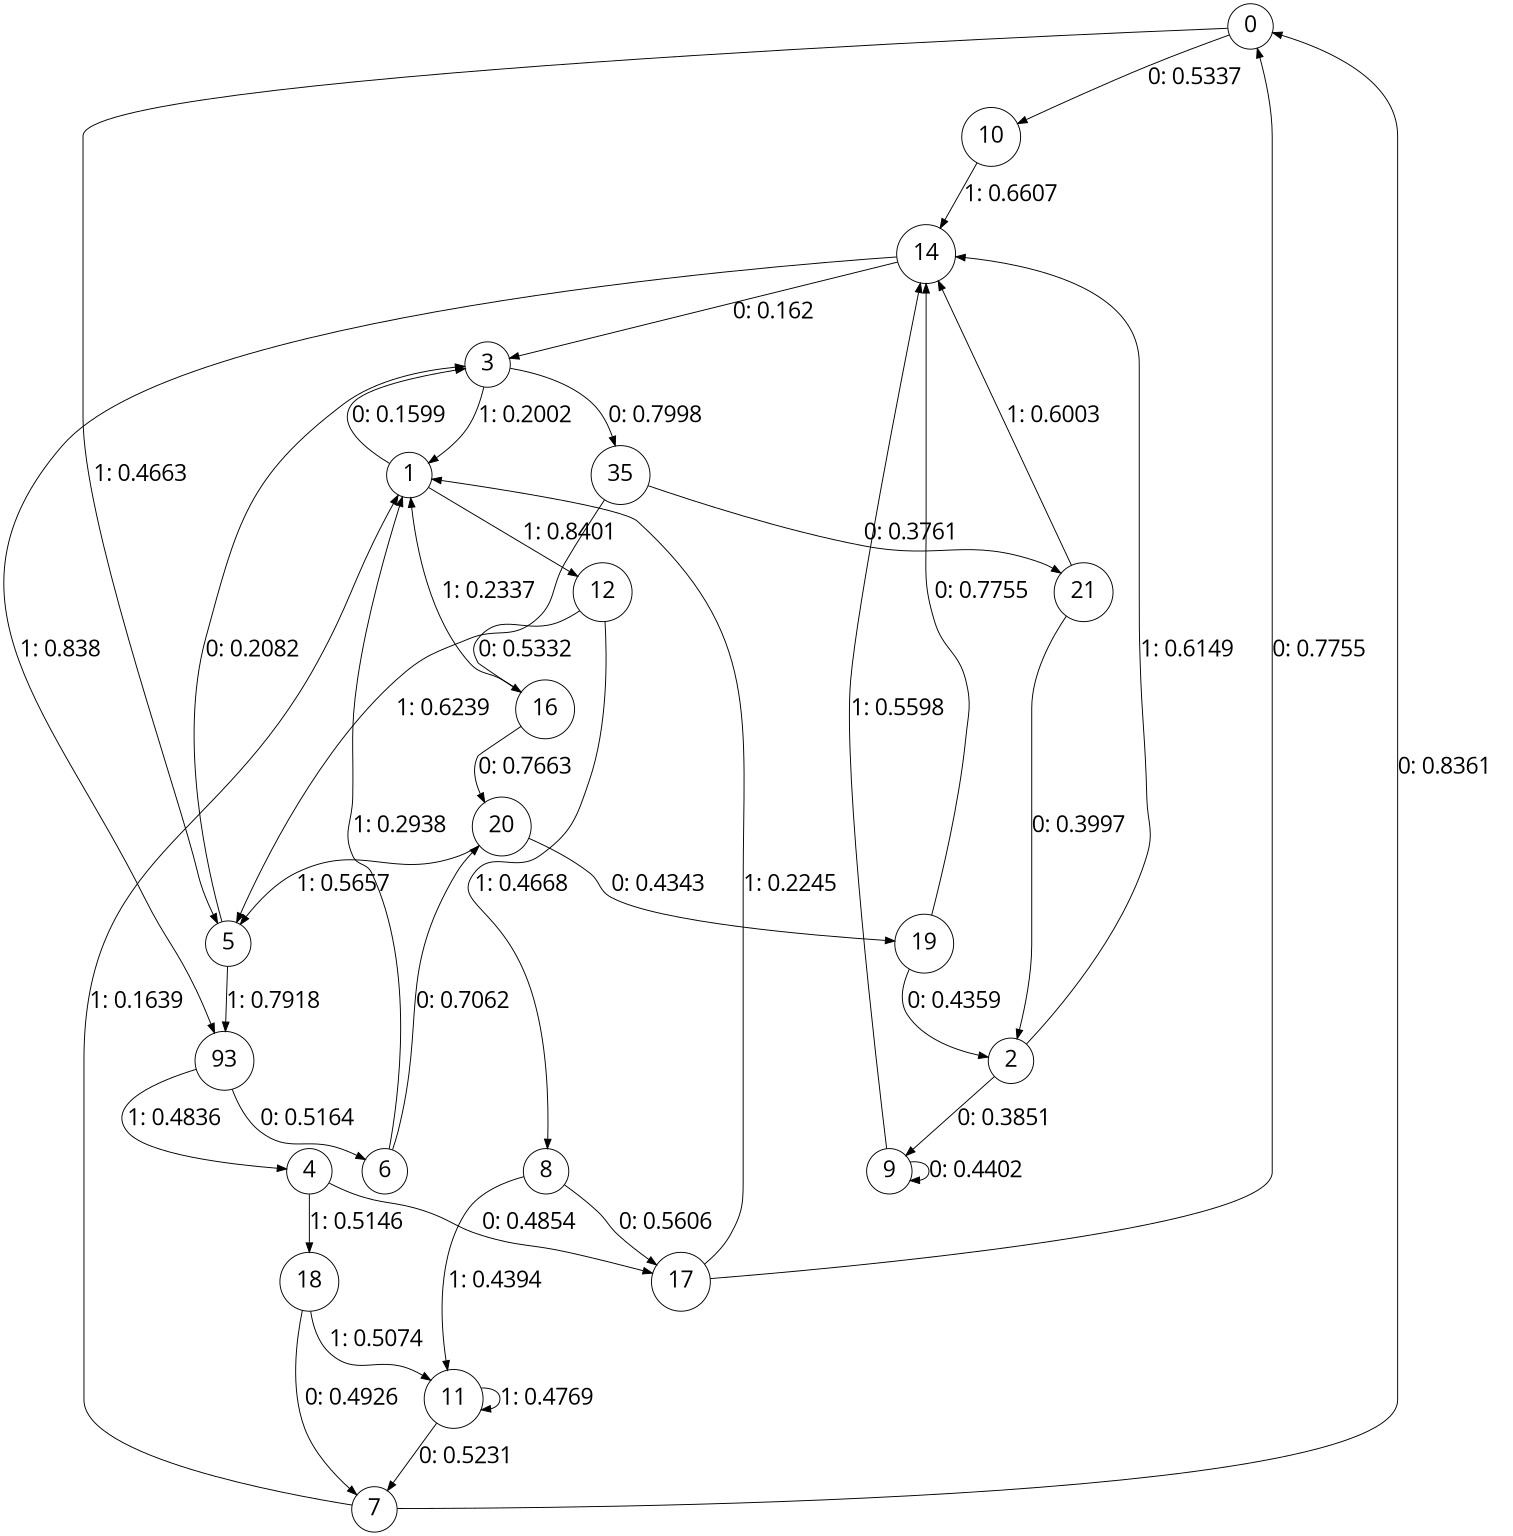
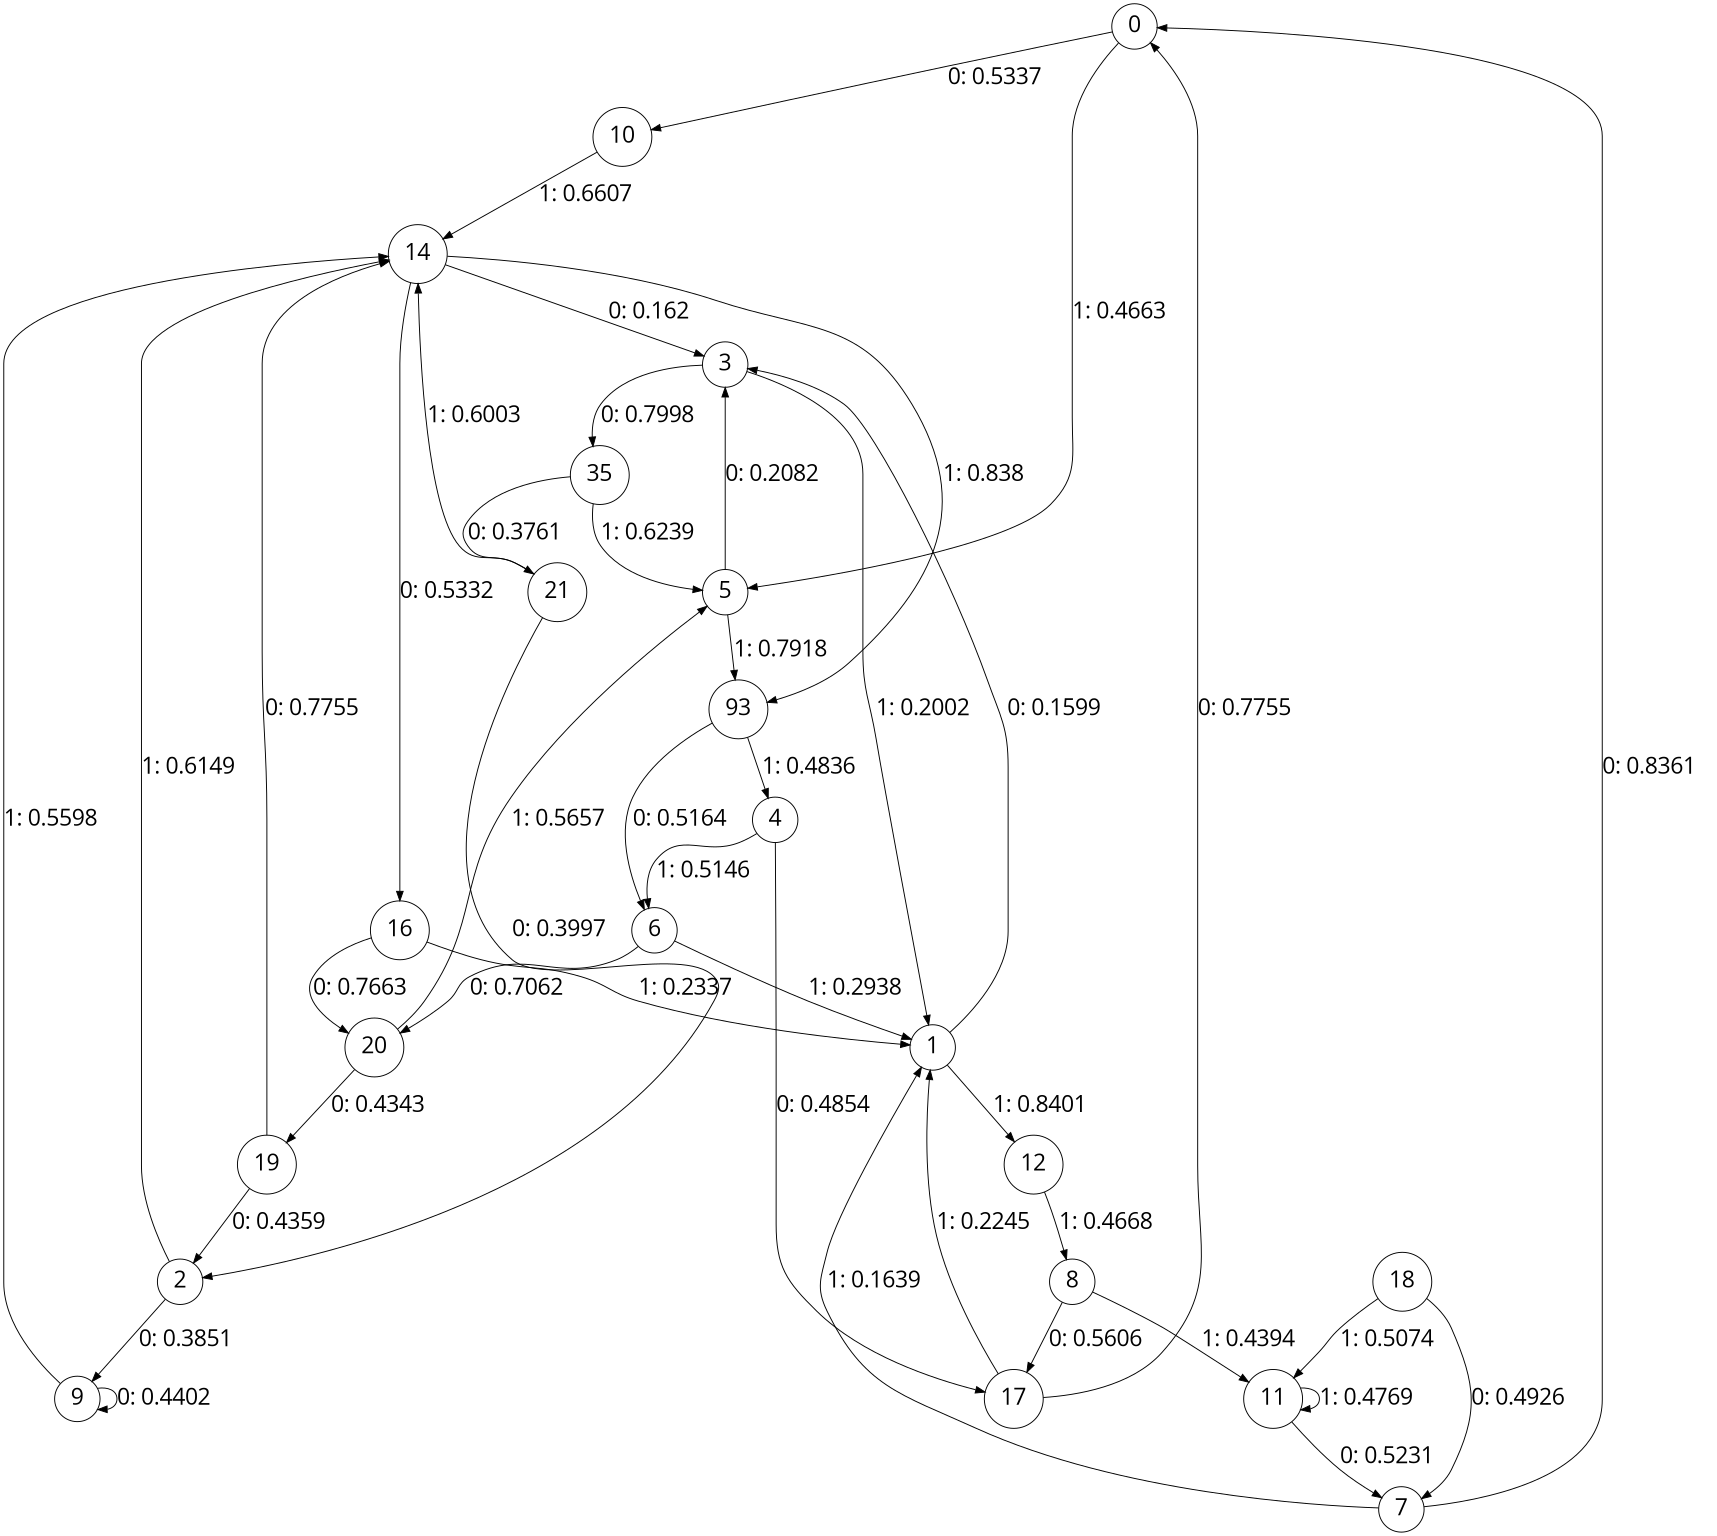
(494, 626) -> (400, 587)
(309, 1218) -> (685, 845)
